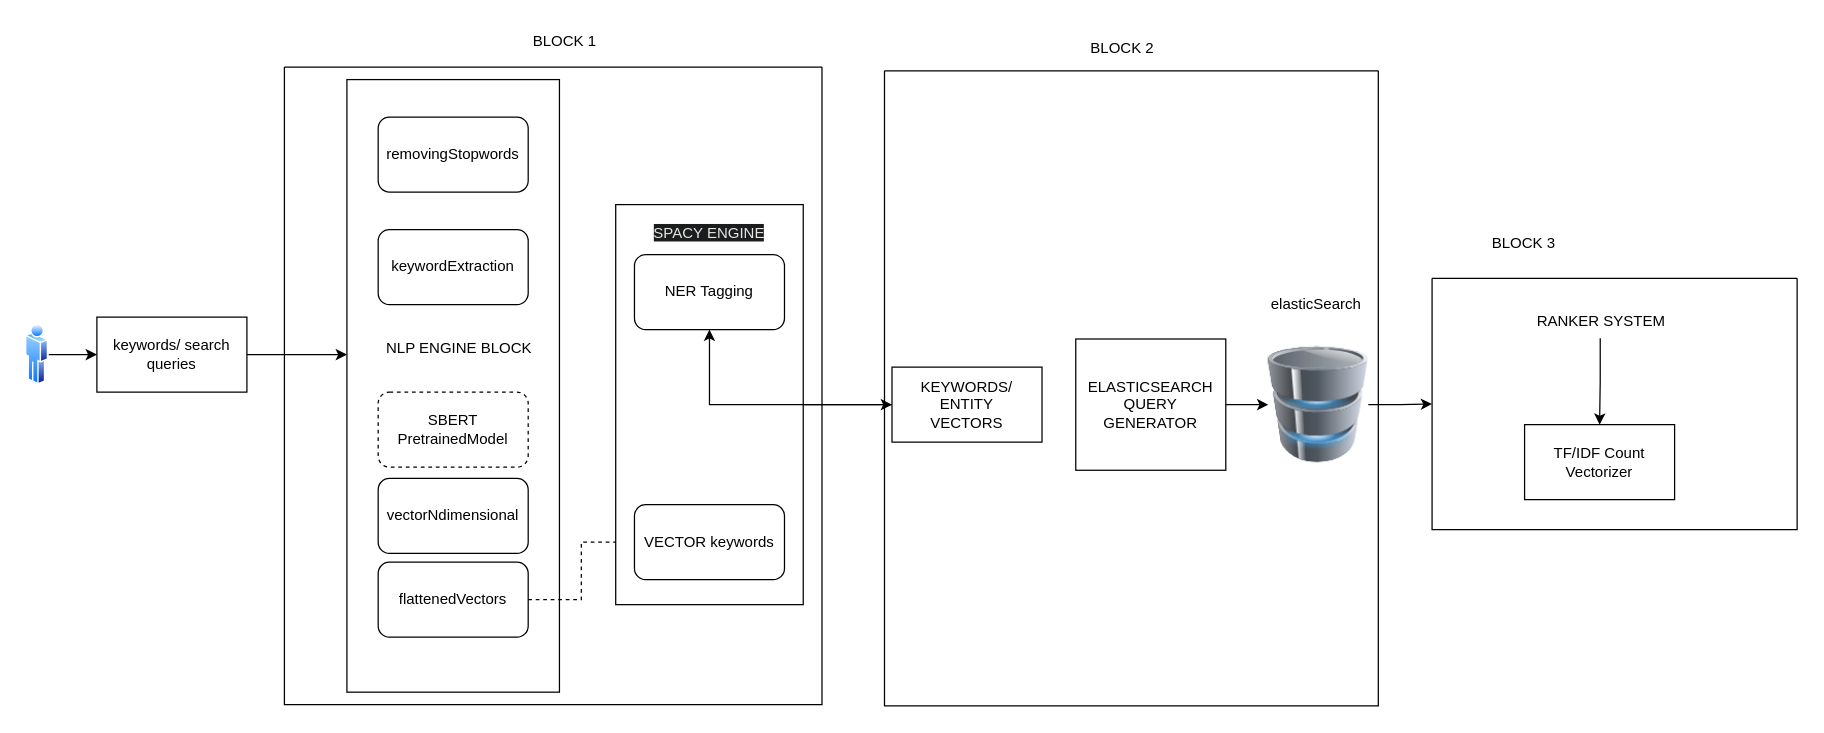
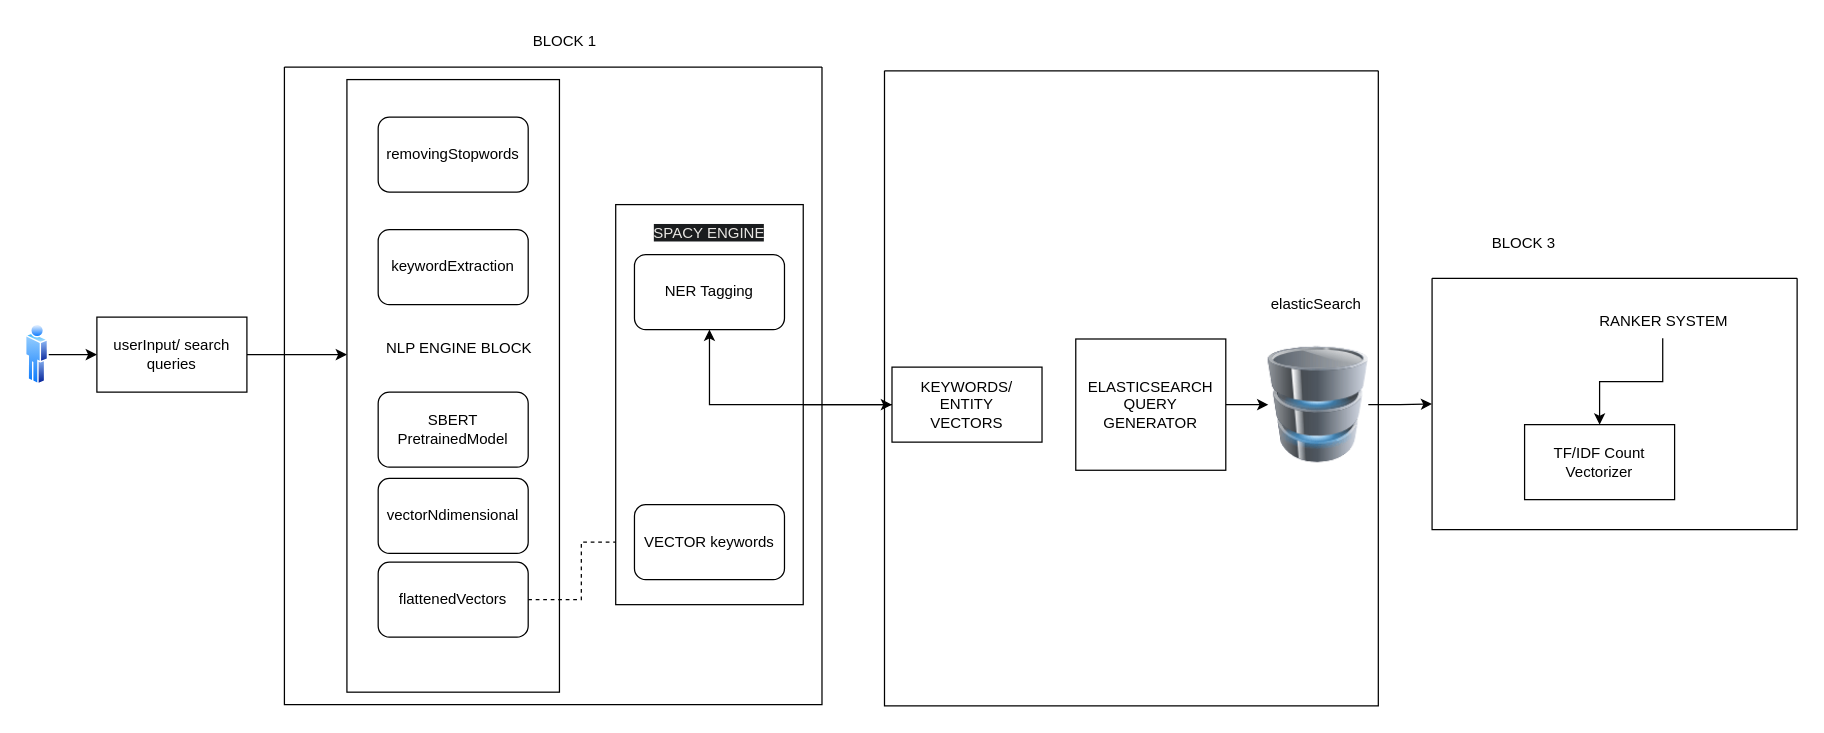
(1121, 48) -> none
(1600, 322) -> (1663, 322)
(172, 354) -> (172, 354)
(453, 429) -> (453, 429)
